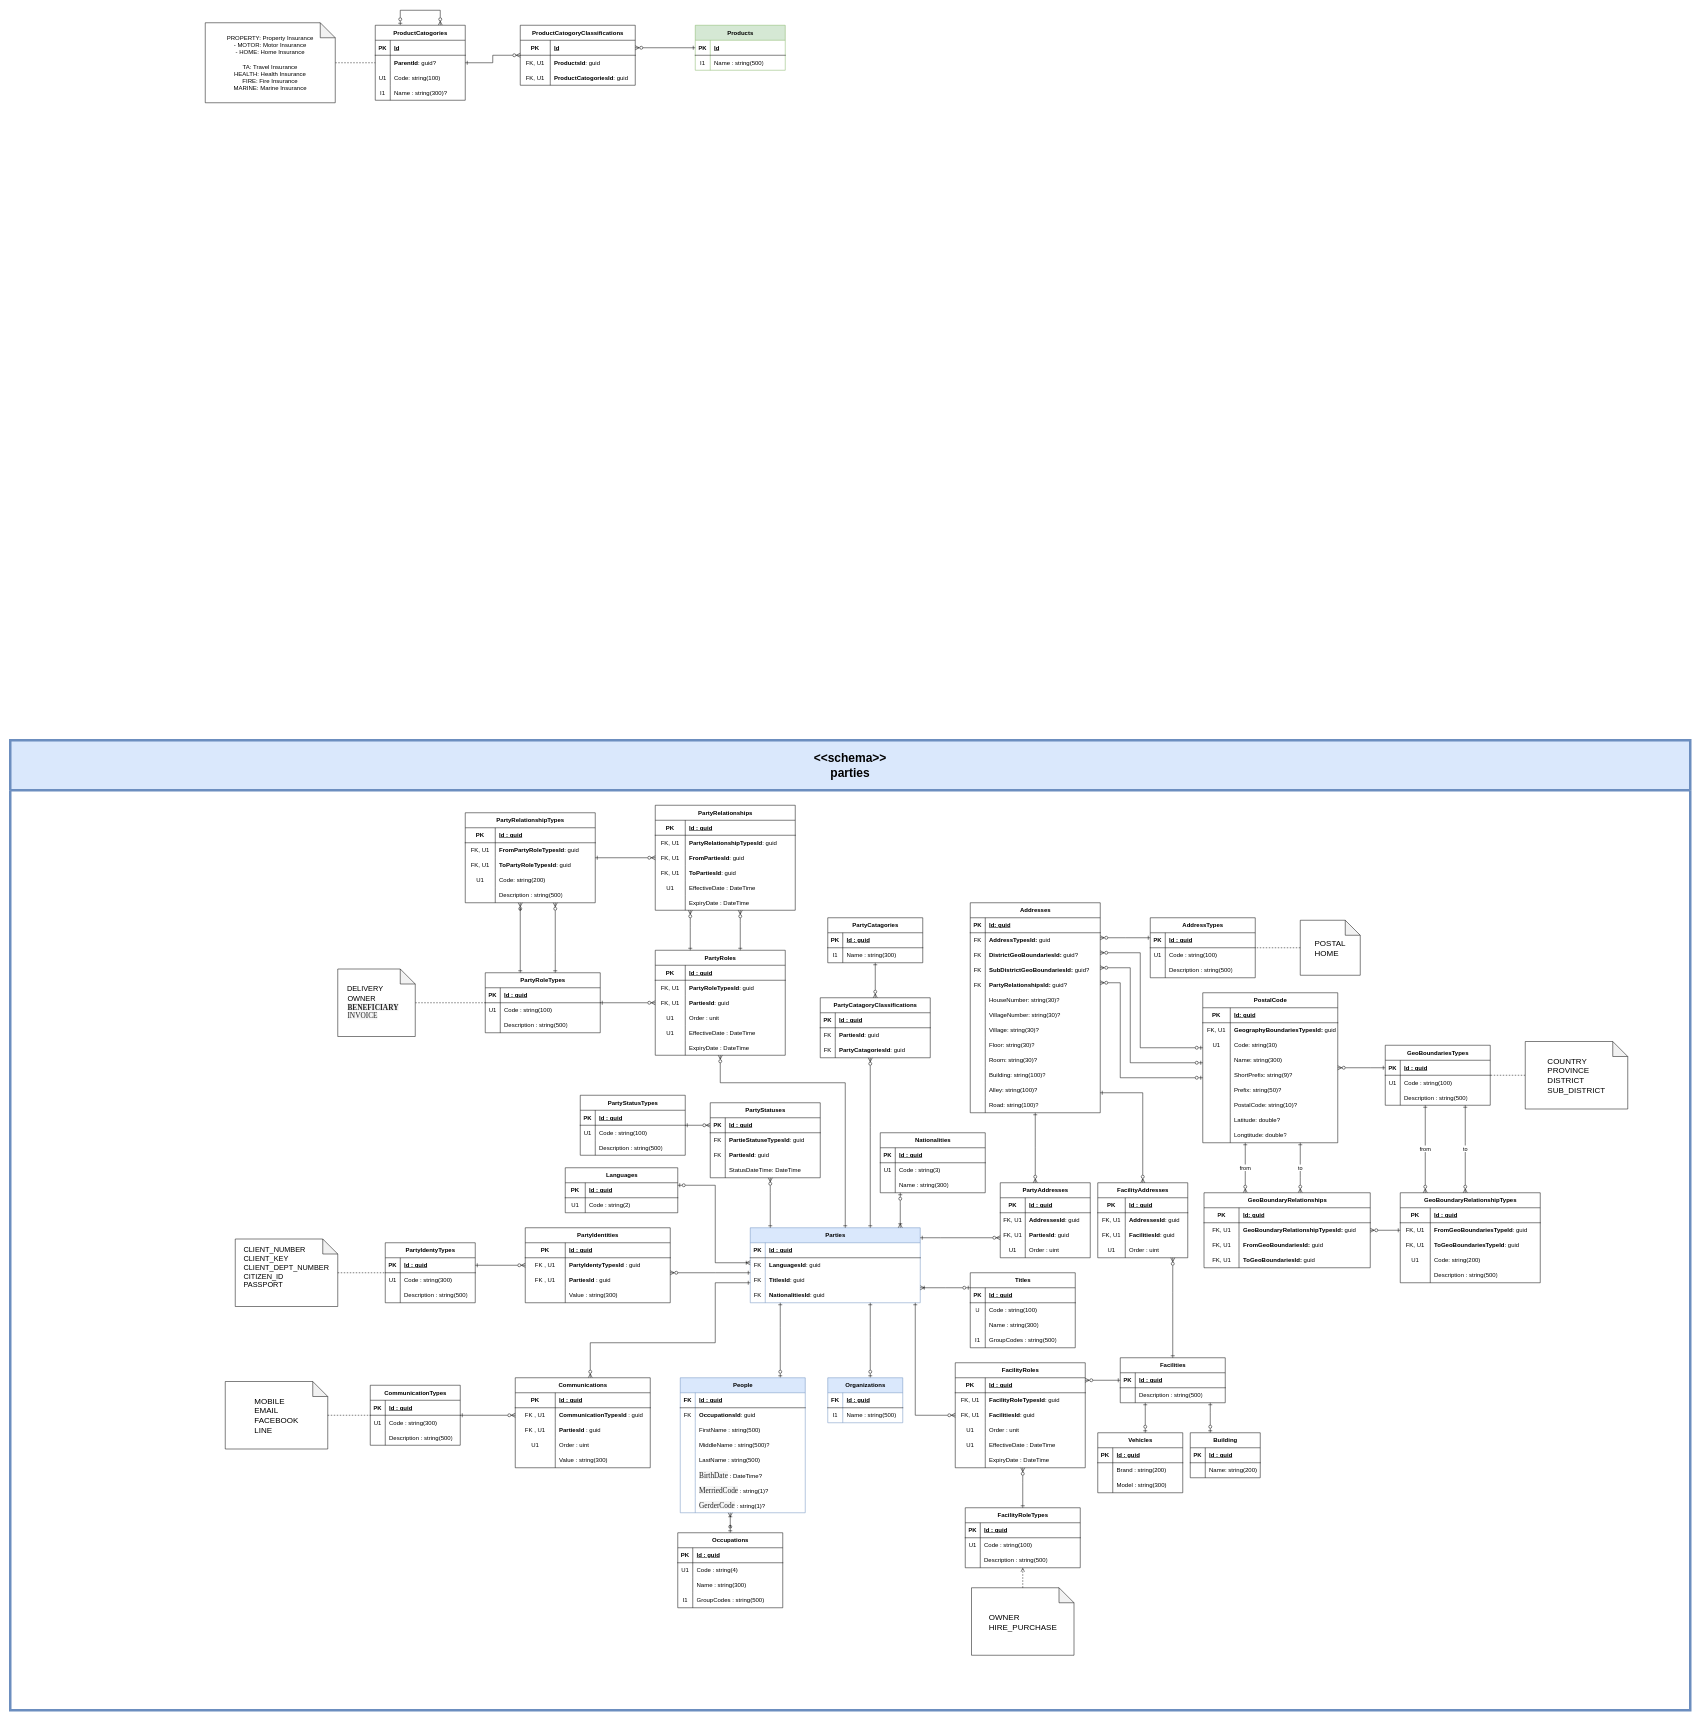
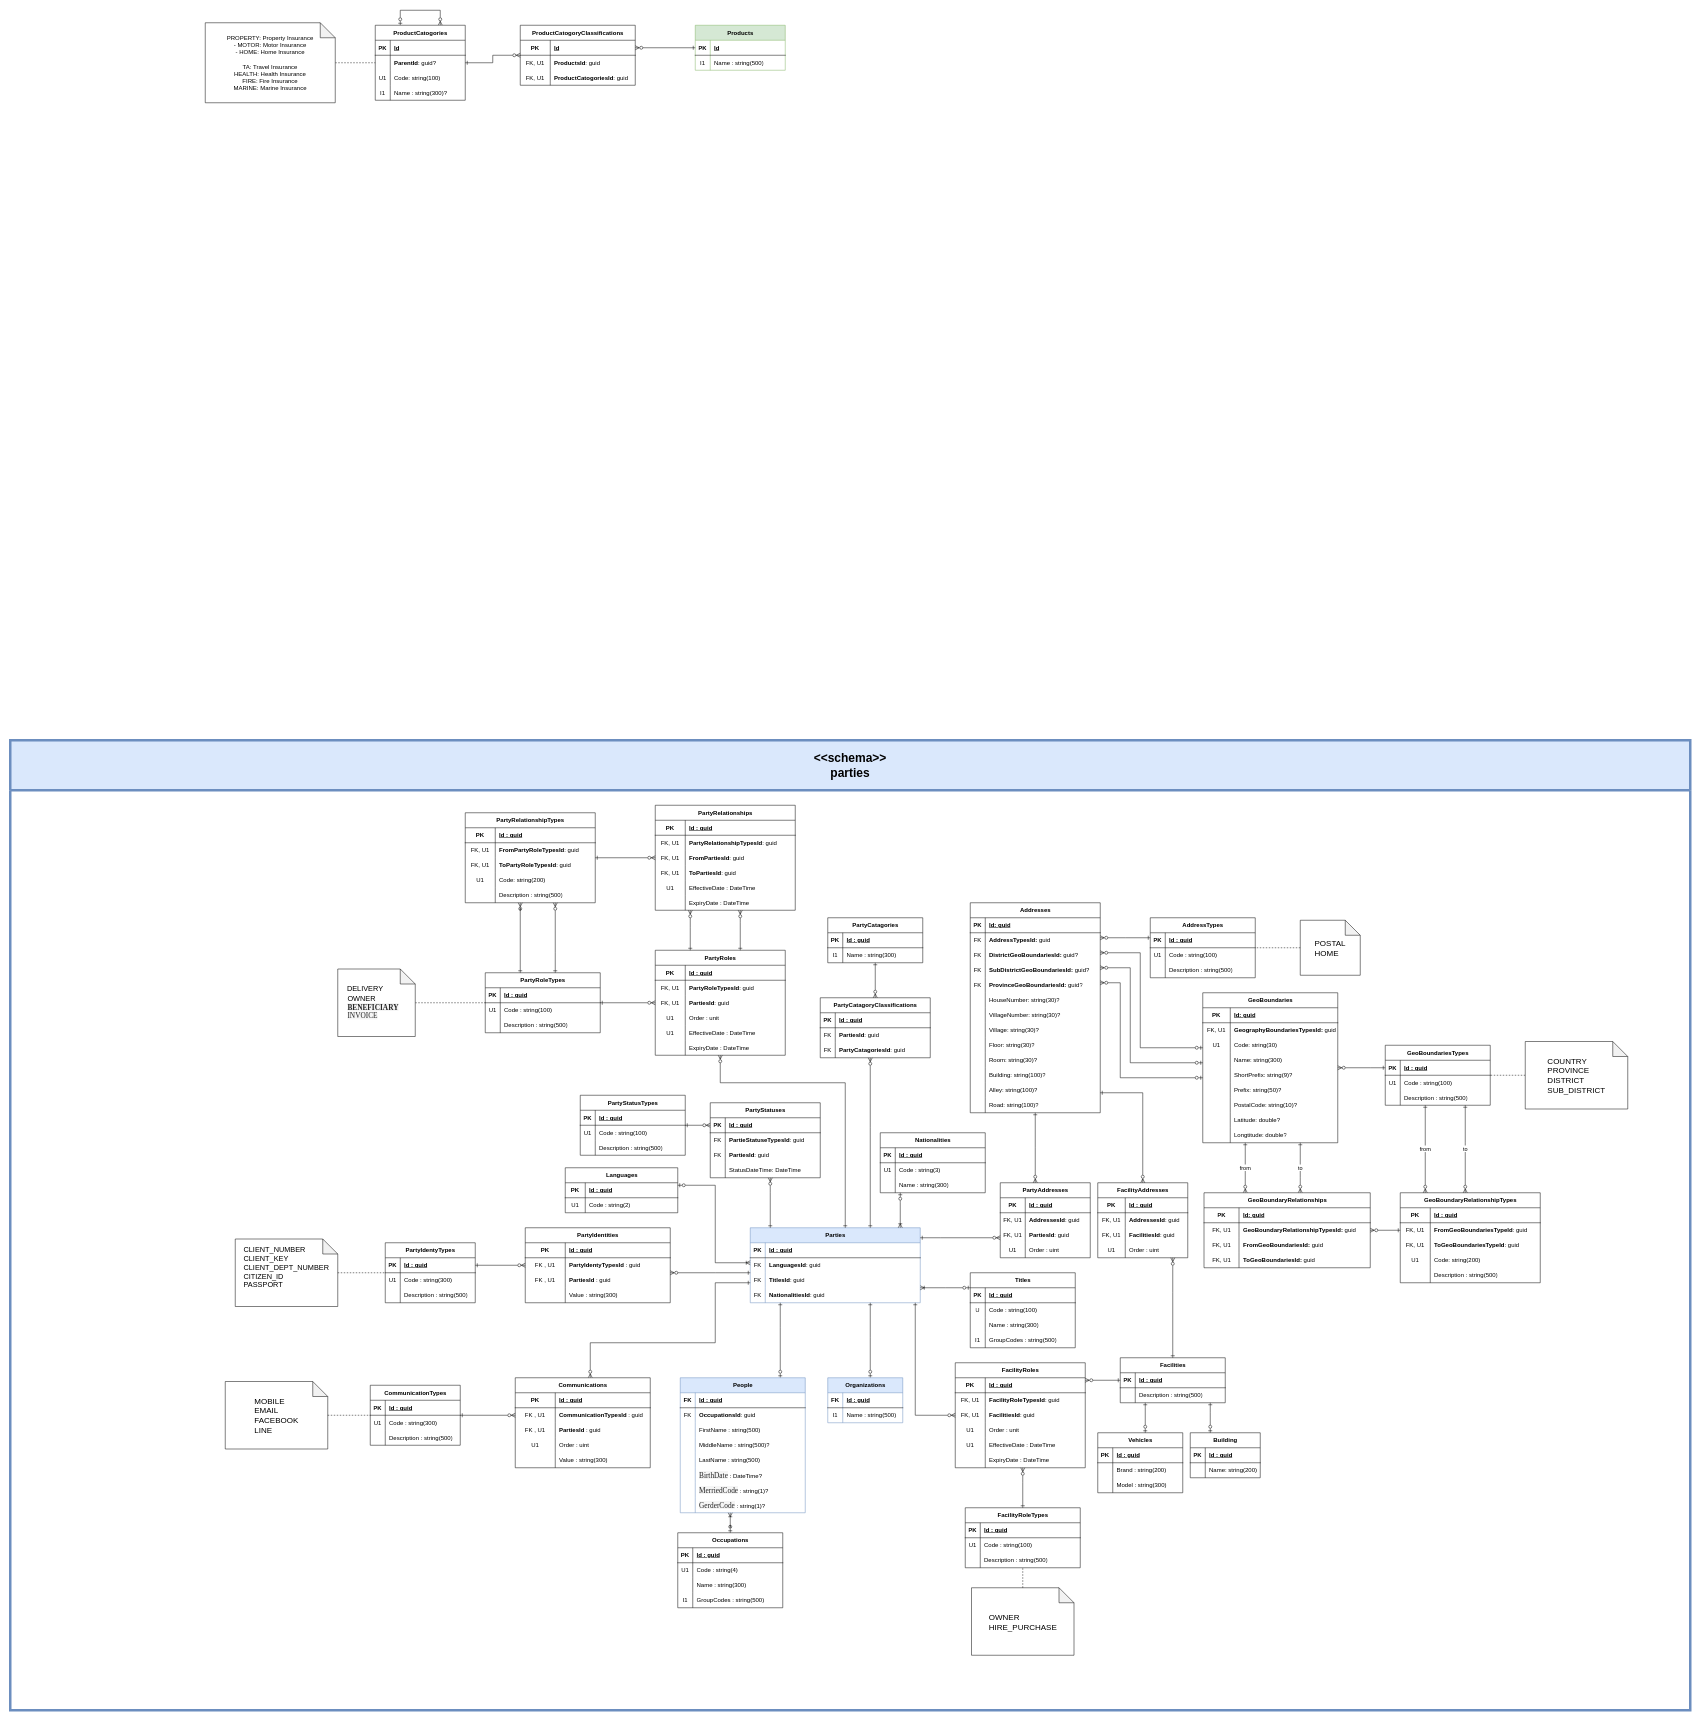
(1030, 985) -> (1036, 985)
(1271, 1000) -> (1271, 1000)
(1023, 1571) -> (1023, 1571)
